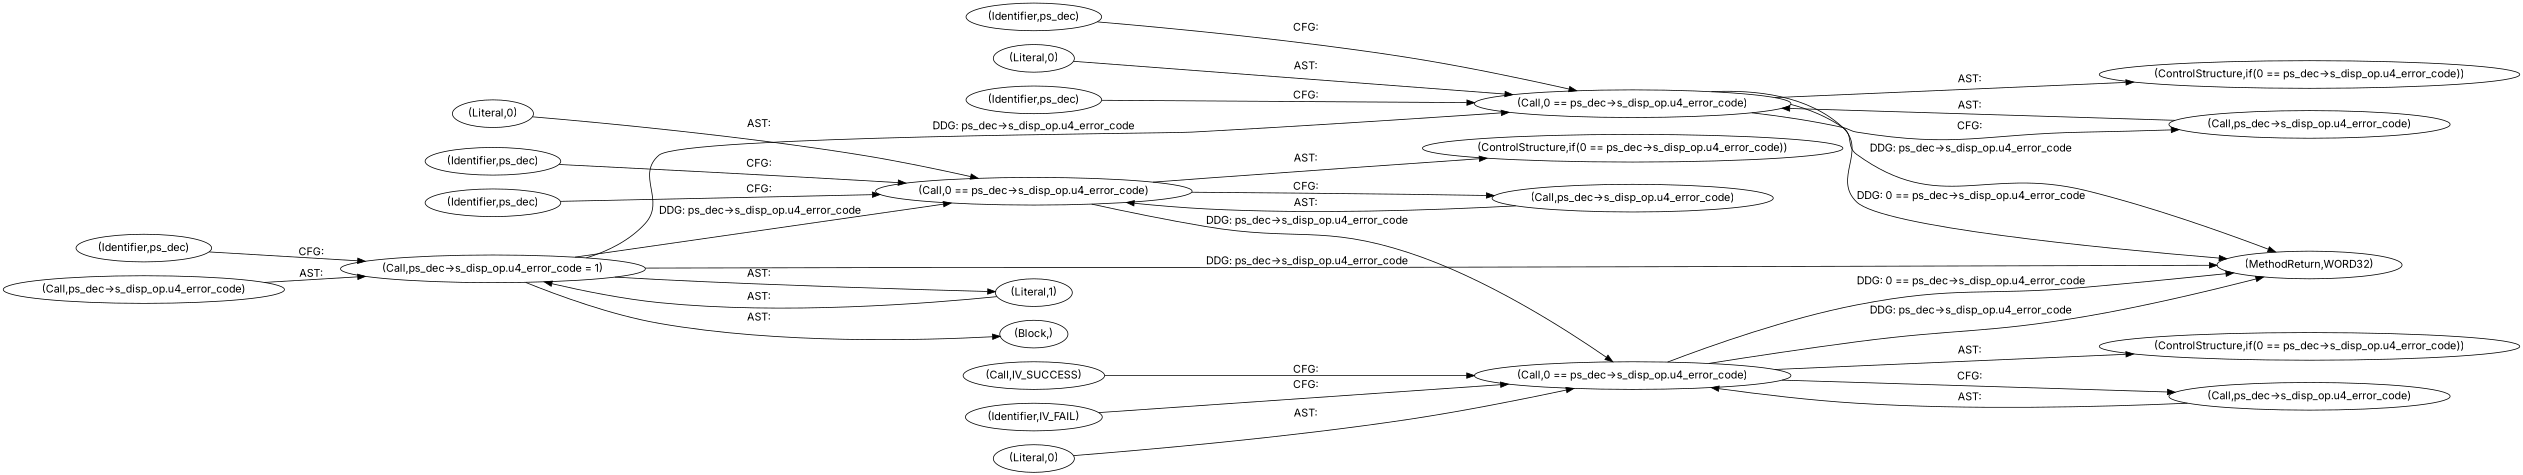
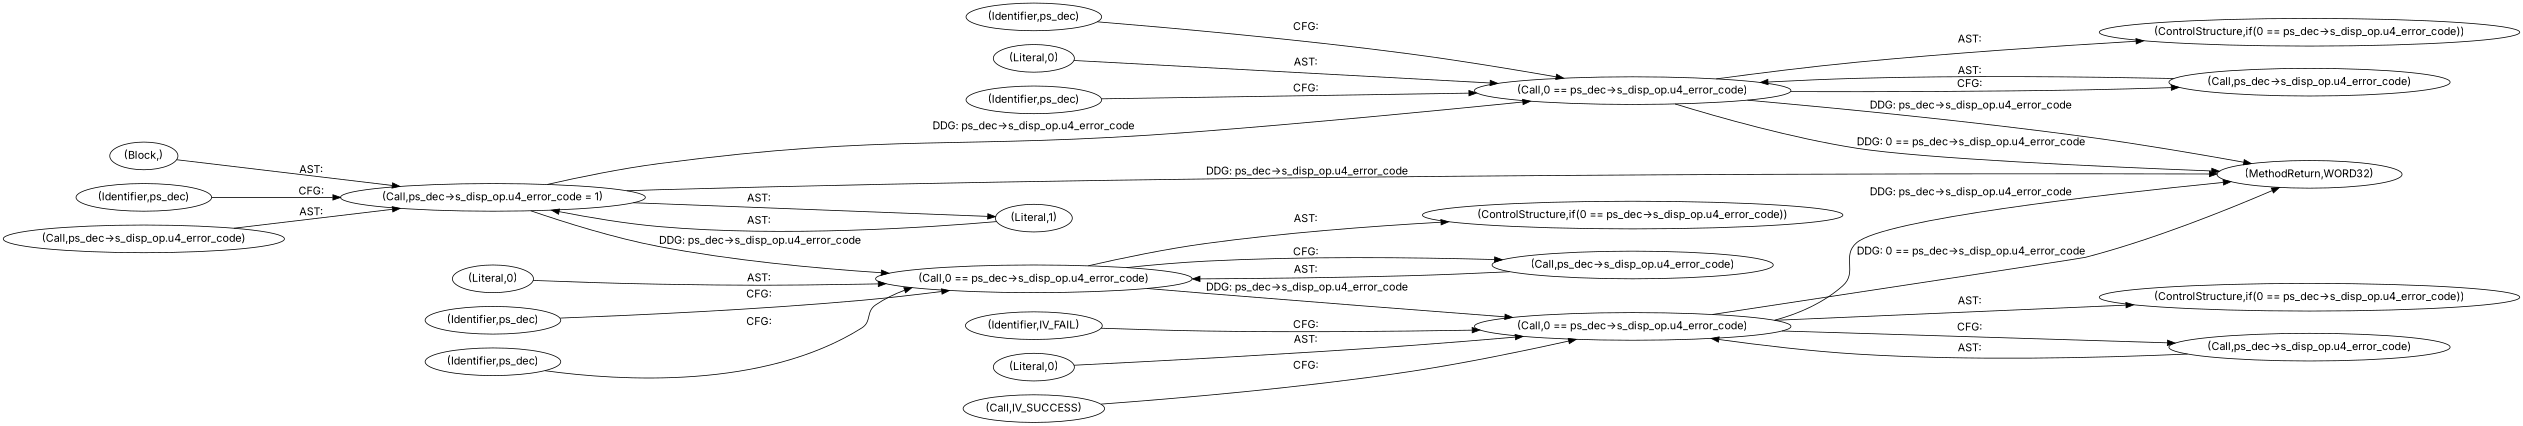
(756, 335) -> (284, 173)
